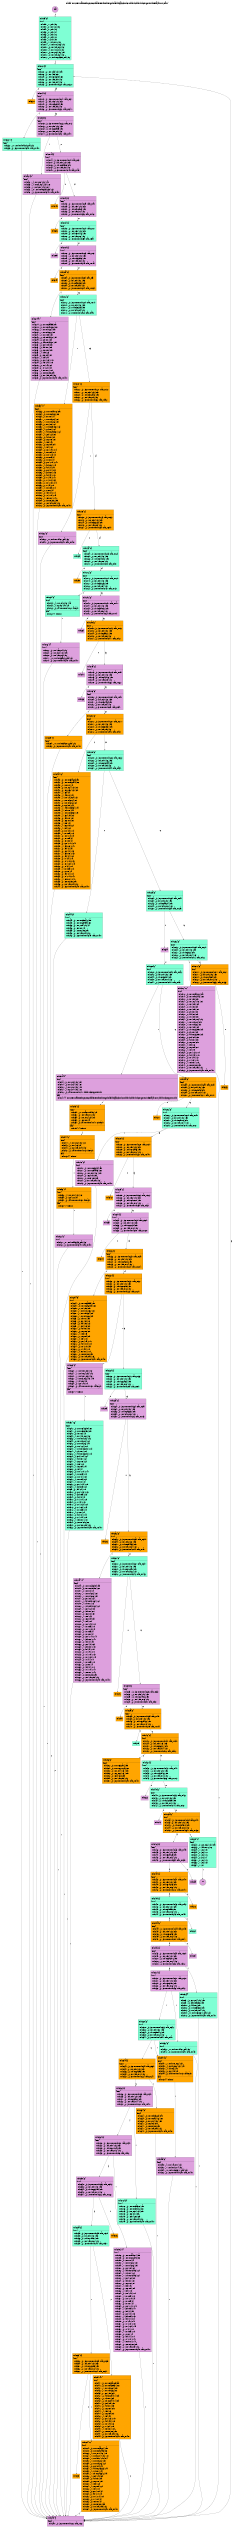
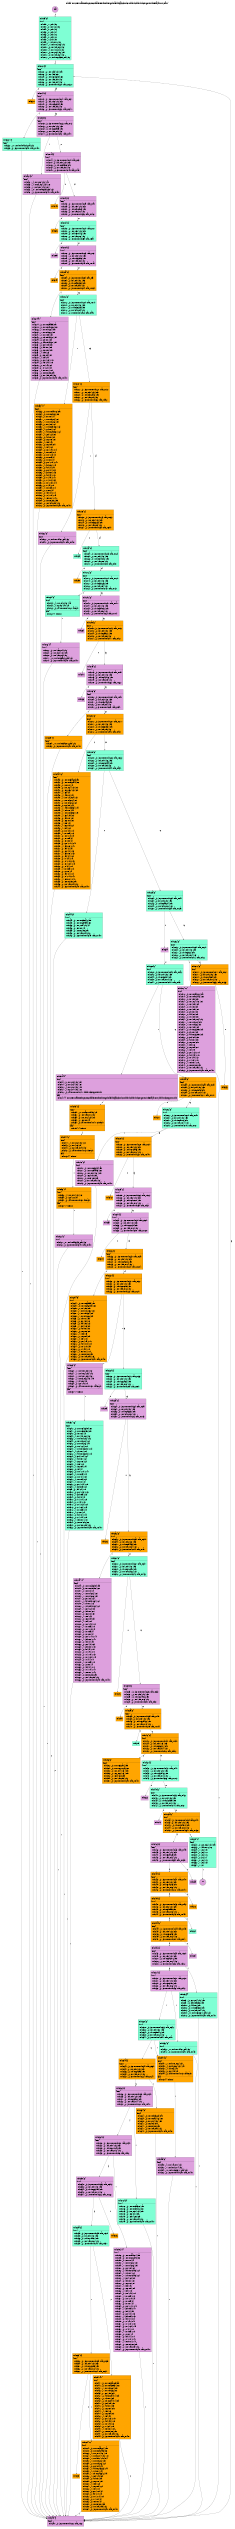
(169, 1907) -> (169, 1907)
